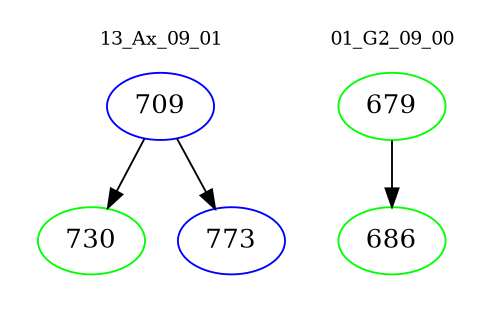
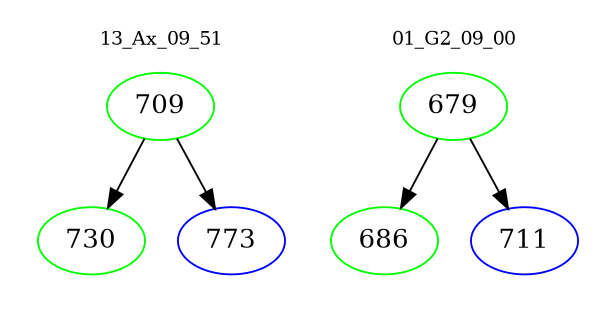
(161, 40) -> (161, 40)
(161, 106) -> (161, 106)
none -> (525, 241)
